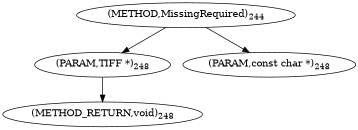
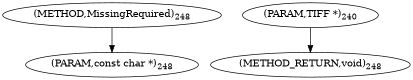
(257, 14) -> (183, 14)
(147, 38) -> none
(142, 64) -> (349, 14)
